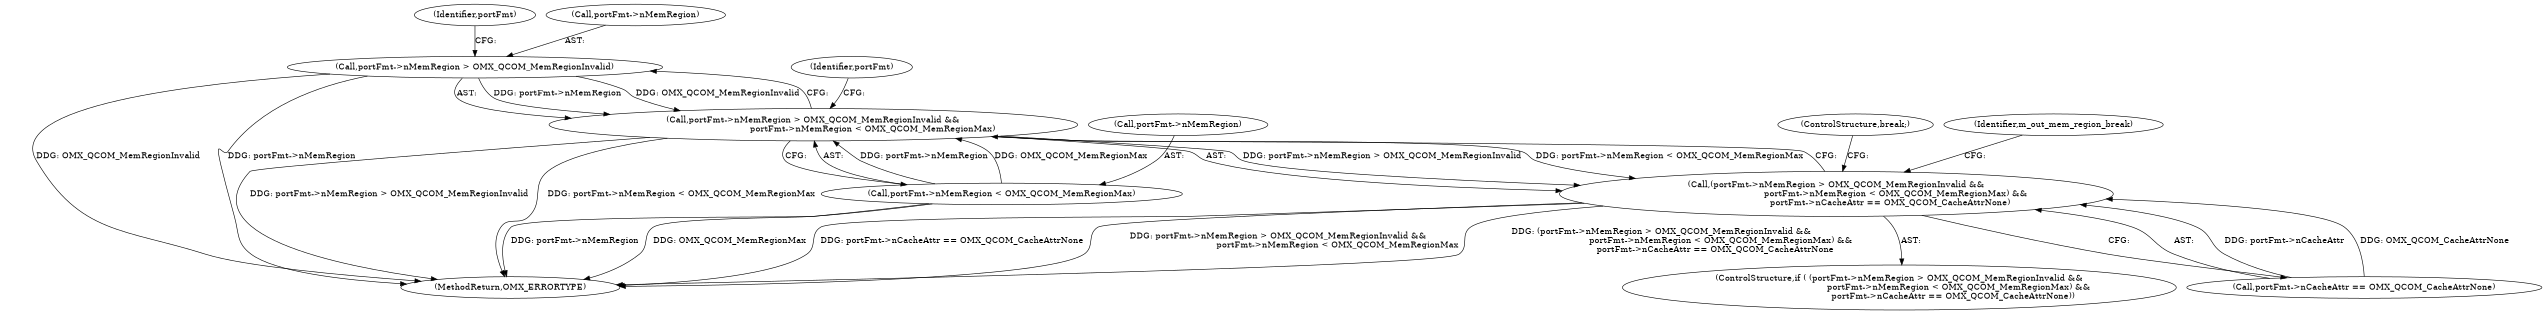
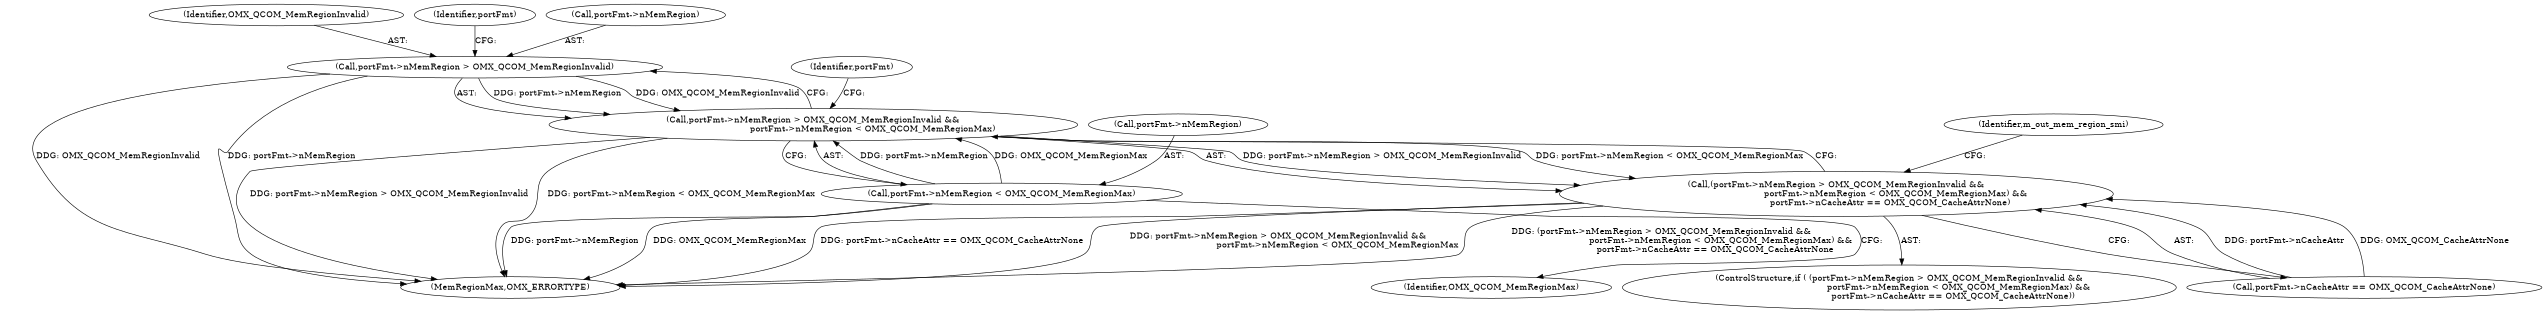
none -> (276, 15)
(1856, 125) -> none
(2054, 125) -> (2054, 125)
(510, 288) -> (510, 288)
none -> (1491, 288)
